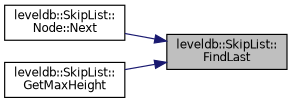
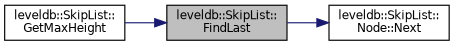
(140, 36) -> (302, 23)
